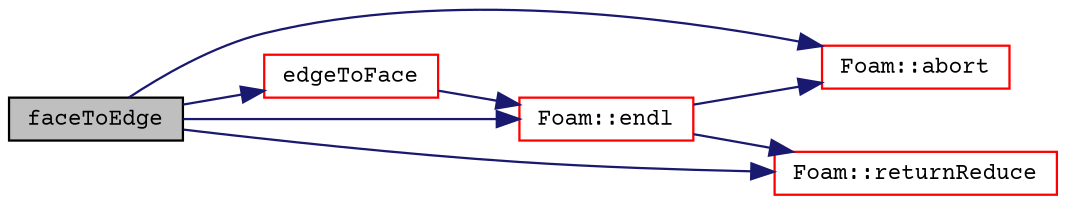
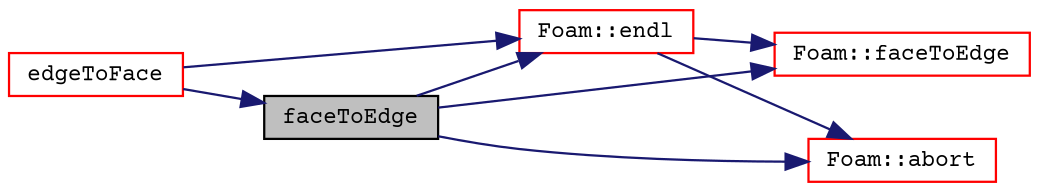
(212, 100) -> (212, 94)
(916, 173) -> (902, 54)
